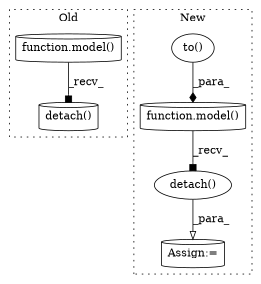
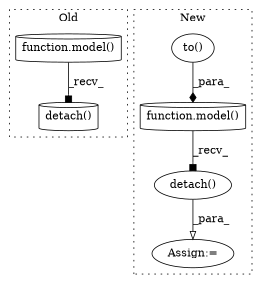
(193, 254) -> (193, 254)
